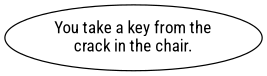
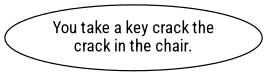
(134, 38) -> (134, 38)
